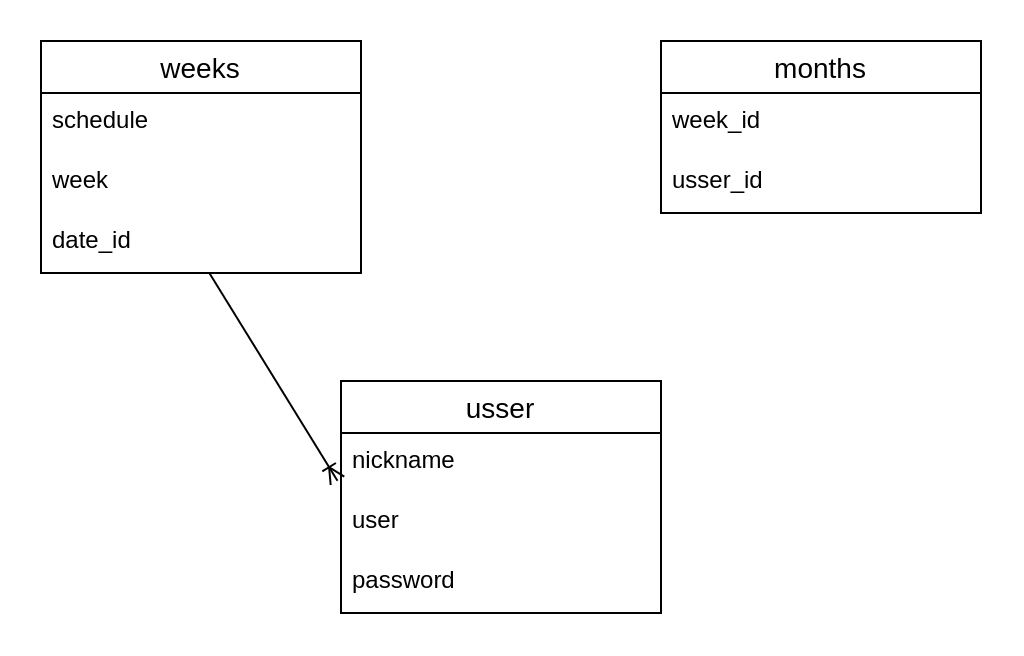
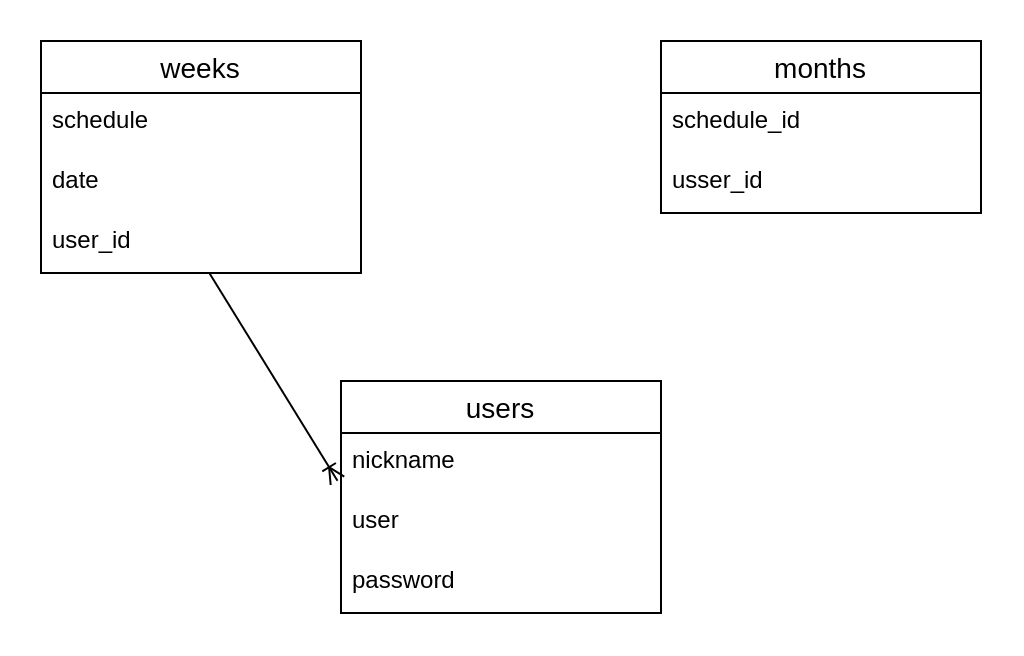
(716, 120) -> (740, 120)
(79, 180) -> (79, 180)
(96, 240) -> (96, 240)
(500, 409) -> (500, 409)
